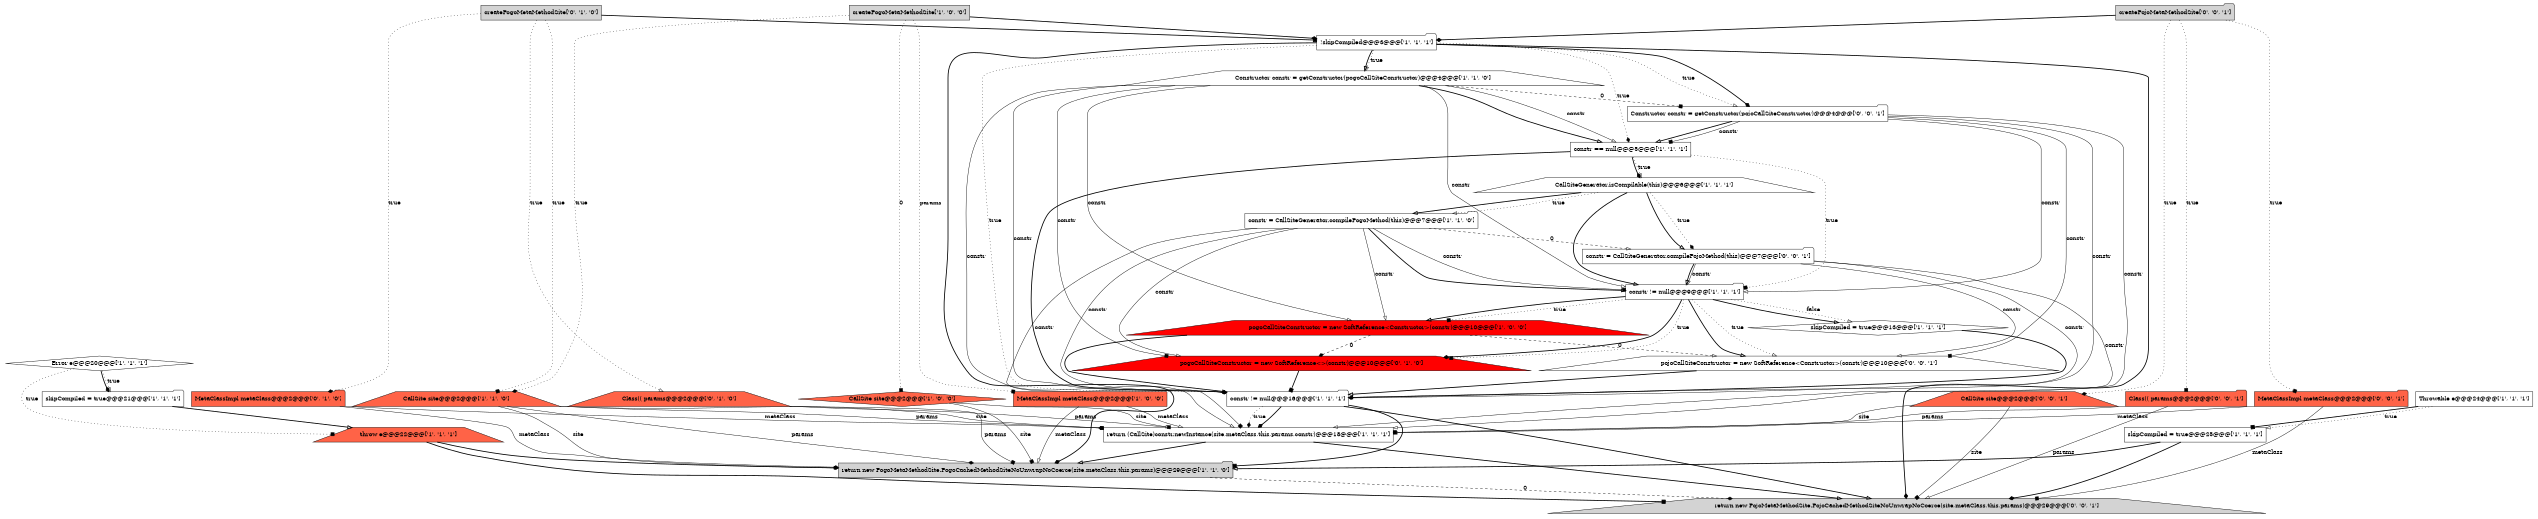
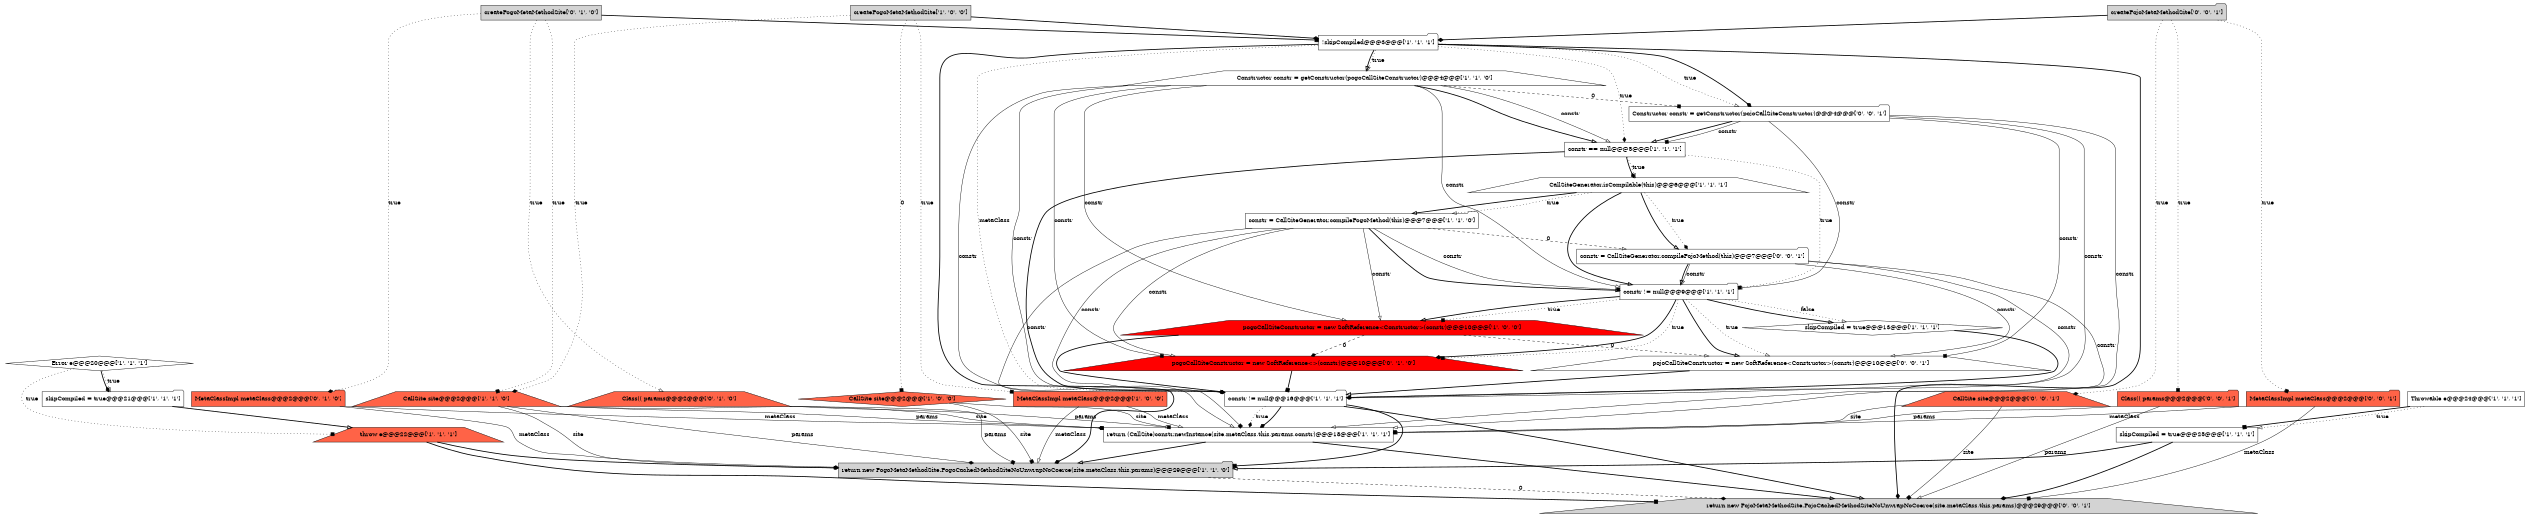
(931, 203) -> (927, 203)
(995, 221) -> (995, 221)
